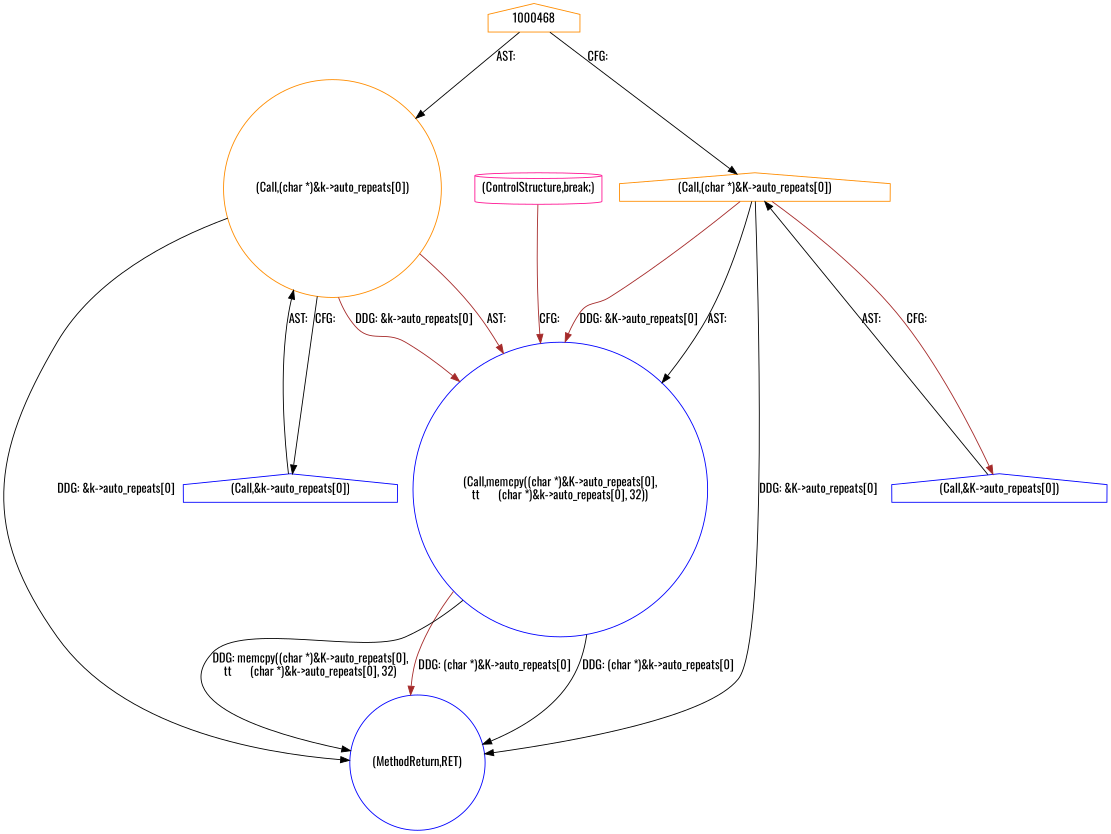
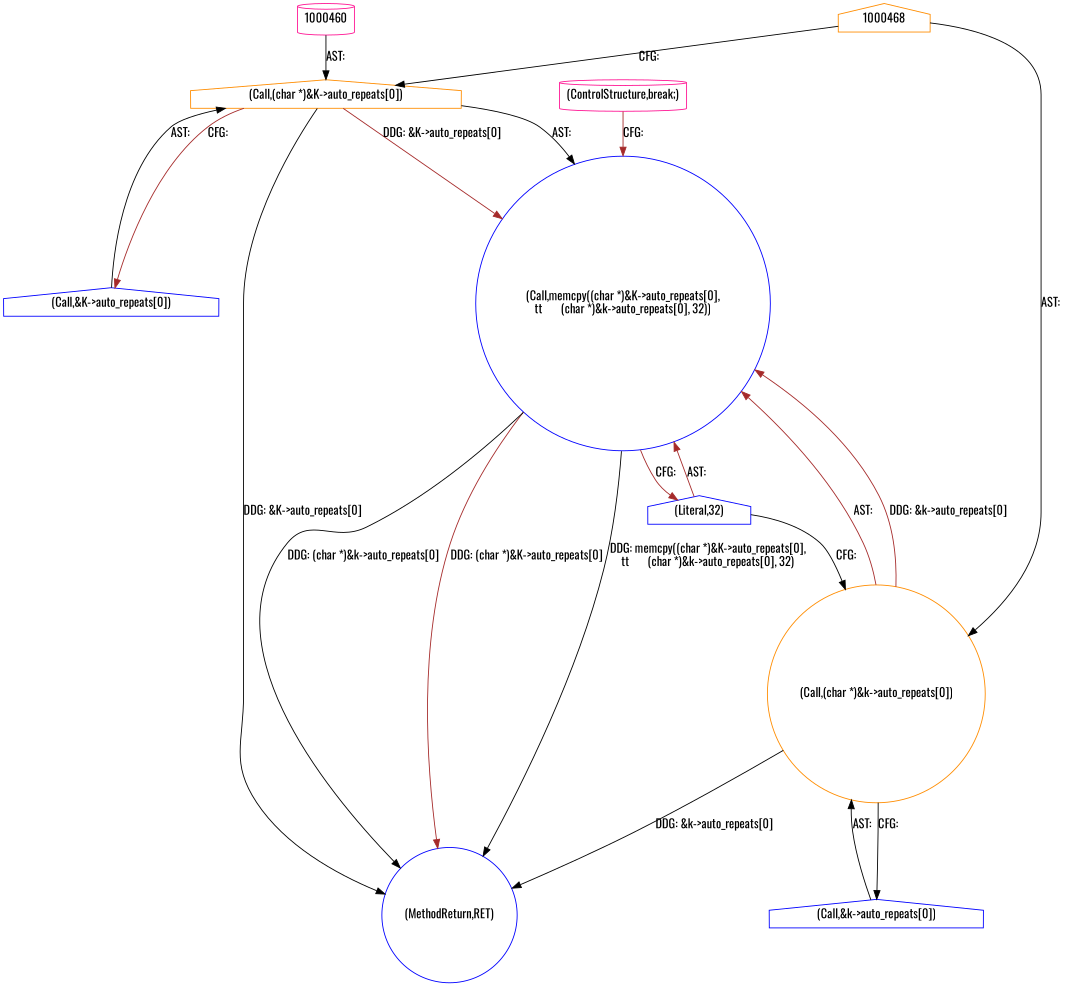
none -> (326, 19)
none -> (699, 511)
